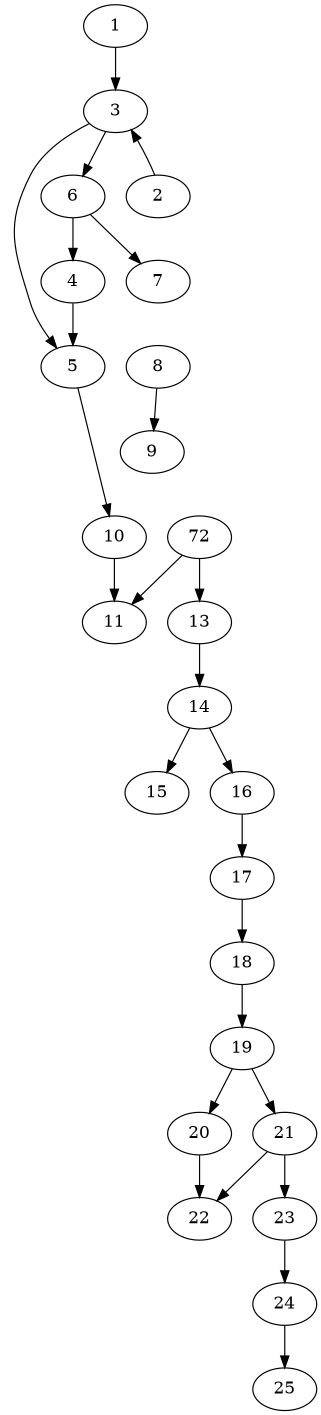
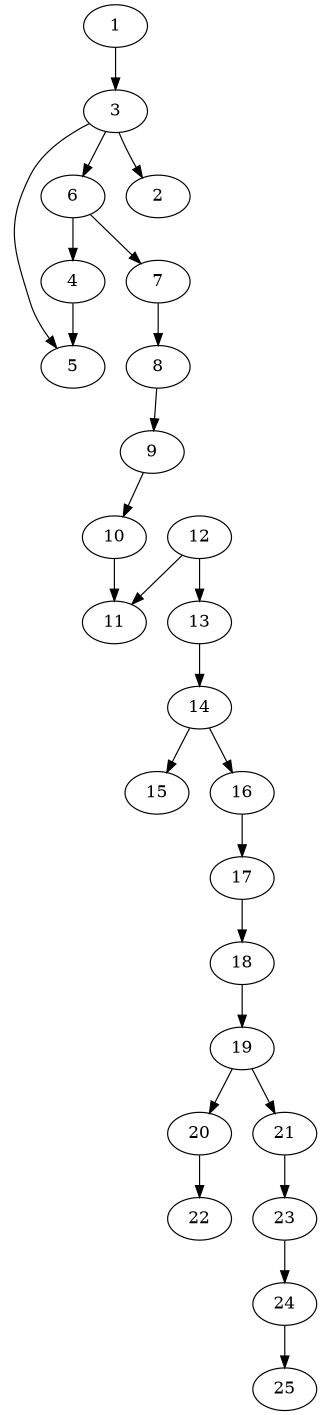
(147, 157) -> (127, 150)
none -> (158, 318)
(92, 446) -> (136, 489)
(200, 537) -> (200, 537)
(247, 1172) -> none
